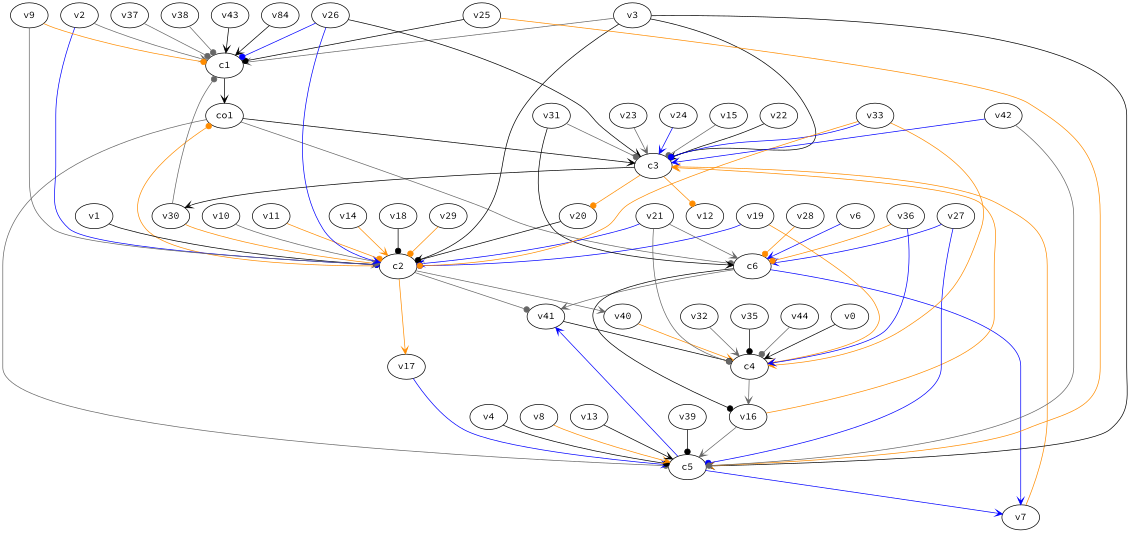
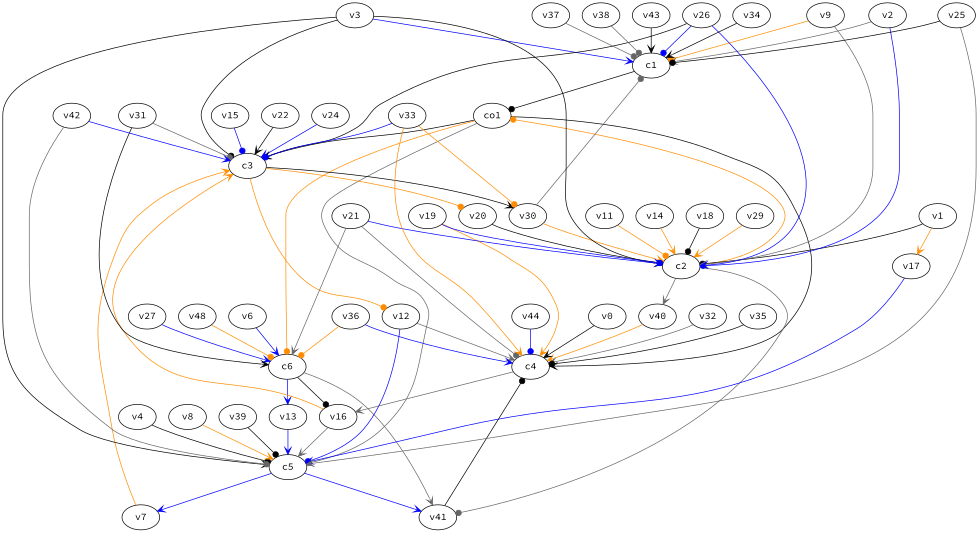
(280, 15) -> (752, 15)
(441, 39) -> (481, 37)
(225, 87) -> (574, 90)
(628, 116) -> none
(693, 139) -> (238, 138)
(1091, 164) -> (776, 389)
(639, 199) -> (465, 164)
(481, 207) -> (311, 183)
(221, 216) -> none
(805, 216) -> (197, 317)
none -> (806, 233)
(425, 239) -> (721, 239)
(402, 313) -> (926, 238)
(968, 320) -> (288, 388)
none -> (463, 340)
(777, 340) -> (531, 339)
(901, 408) -> (382, 399)
(635, 440) -> (288, 439)
